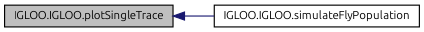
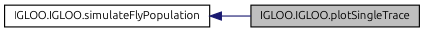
(199, 16) -> (236, 16)
